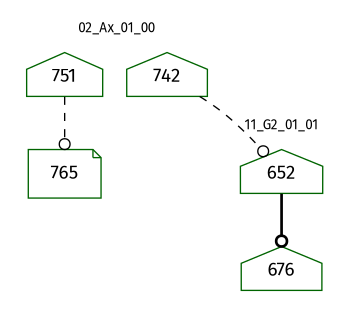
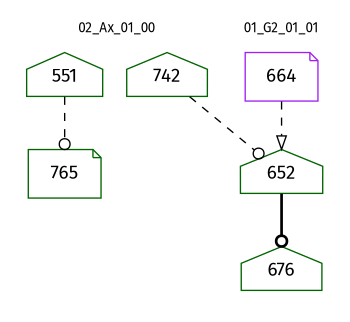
(65, 77) -> (65, 77)
none -> (282, 77)
(282, 126) -> (282, 29)
